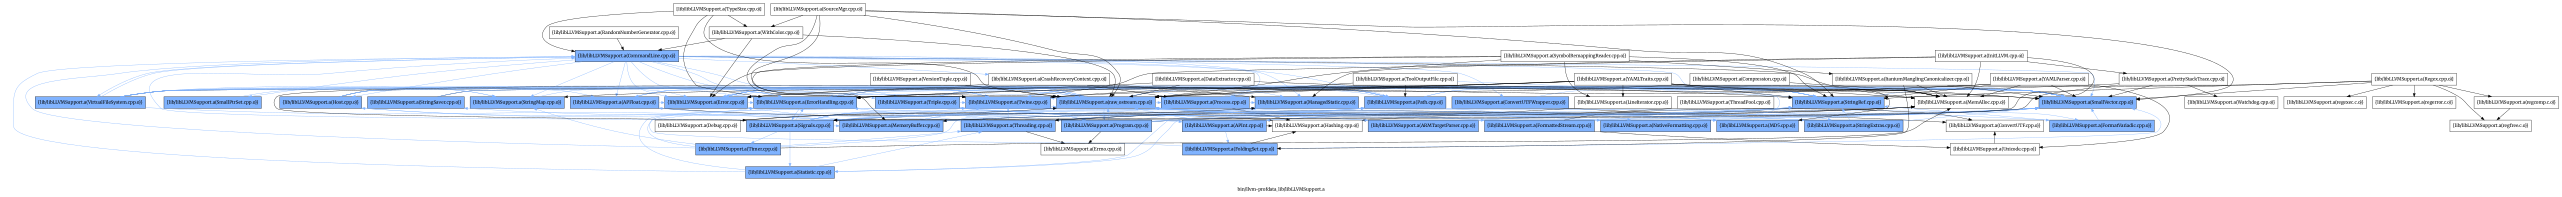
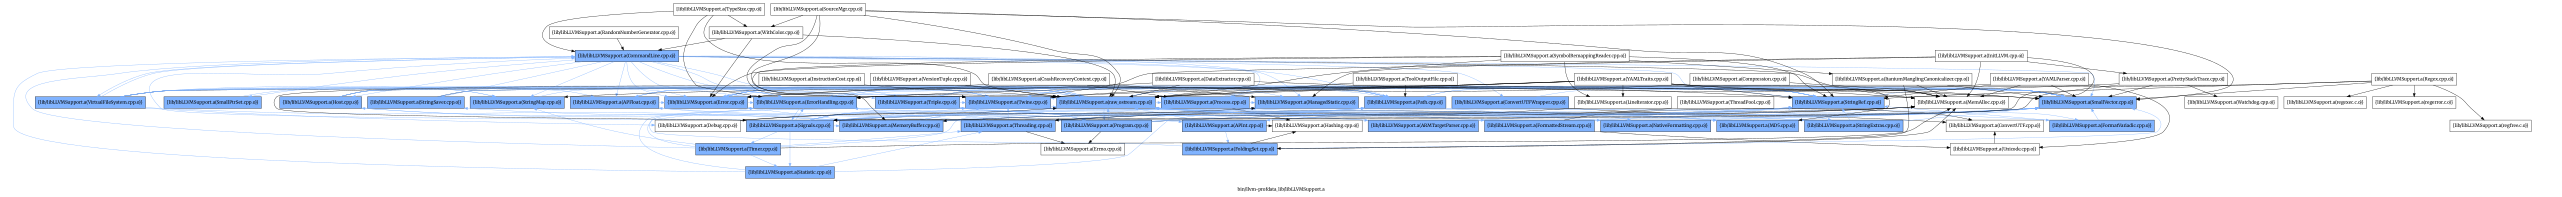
(817, 65) -> (523, 79)
none -> (812, 79)
(1091, 87) -> (411, 120)
(1385, 87) -> (1619, 145)
(1510, 93) -> none
(2516, 103) -> none
(964, 114) -> none
(1579, 114) -> none
(1467, 118) -> (763, 160)
